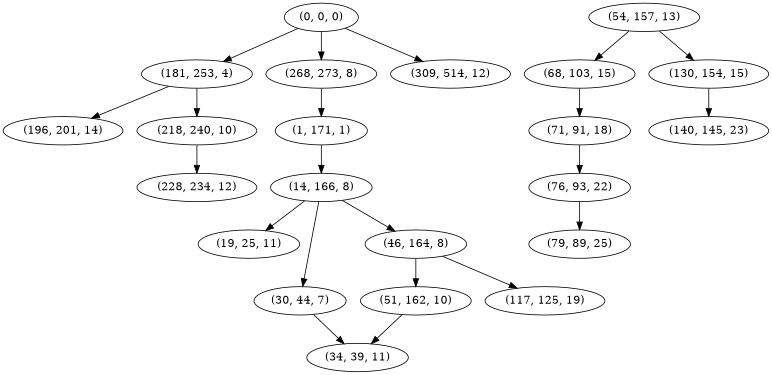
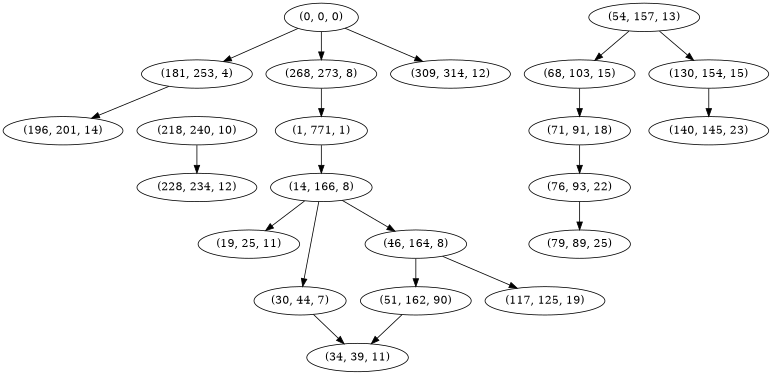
(450, 74) -> (450, 74)
(197, 99) -> none
(321, 131) -> (321, 131)
(416, 301) -> (416, 301)
